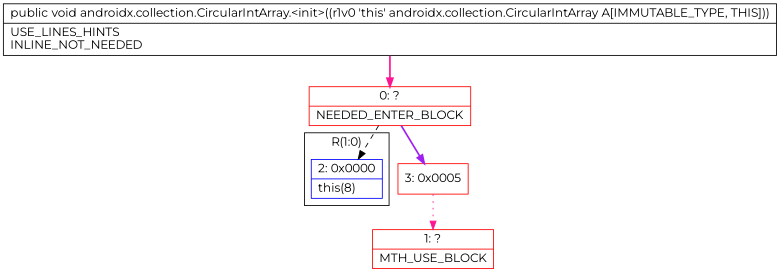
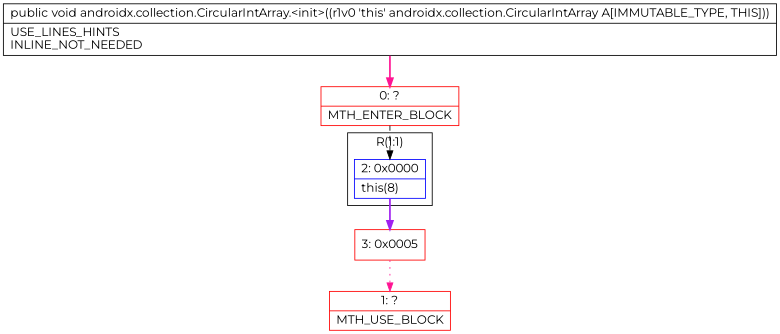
(390, 115) -> (390, 115)
(411, 141) -> (390, 211)
(347, 143) -> (390, 143)
